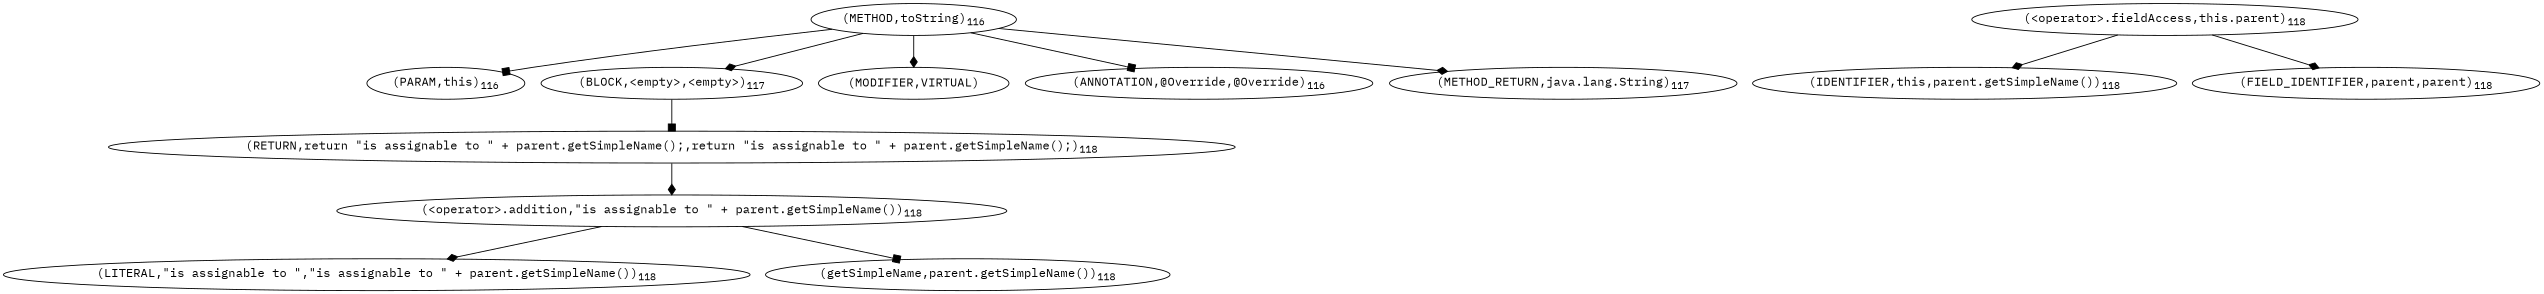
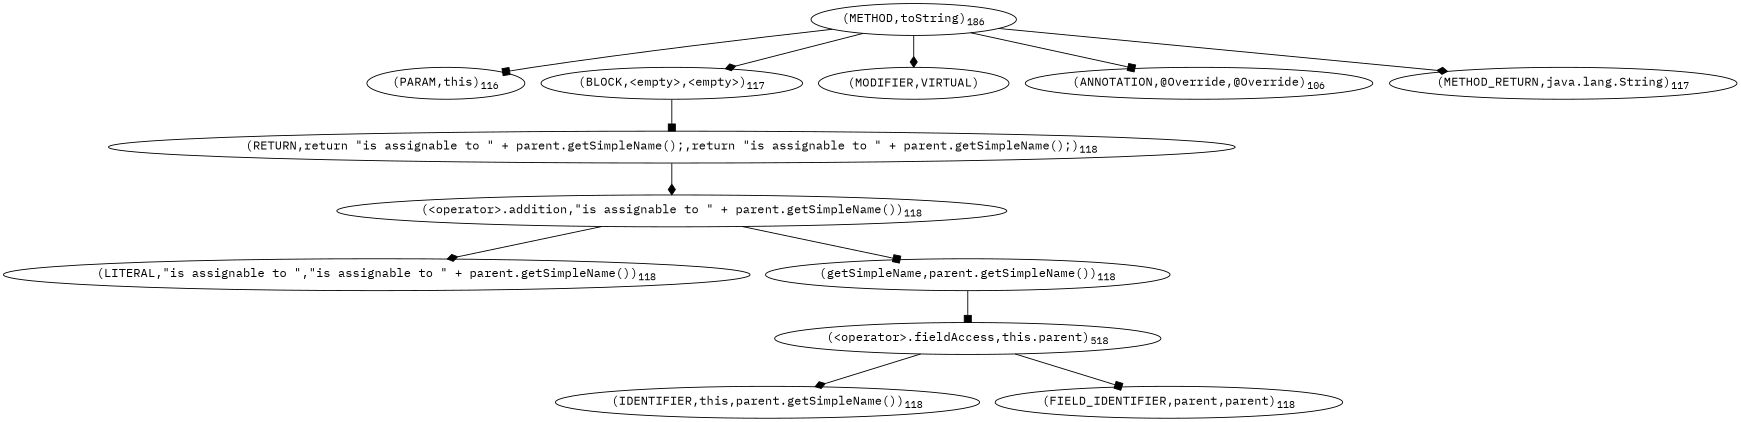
(976, 18) -> (976, 18)
(2297, 18) -> (1100, 337)
(2260, 50) -> (1064, 369)
(1316, 82) -> (1316, 82)
none -> (968, 302)
